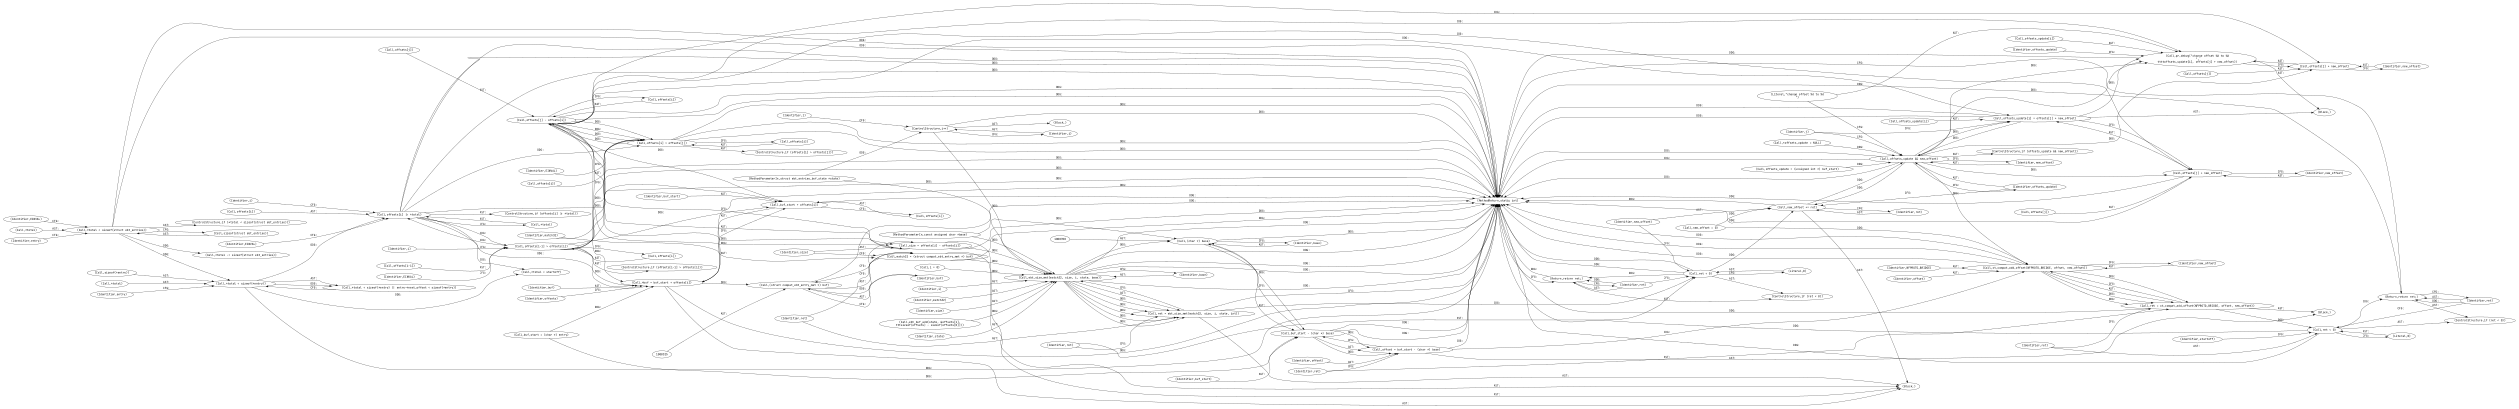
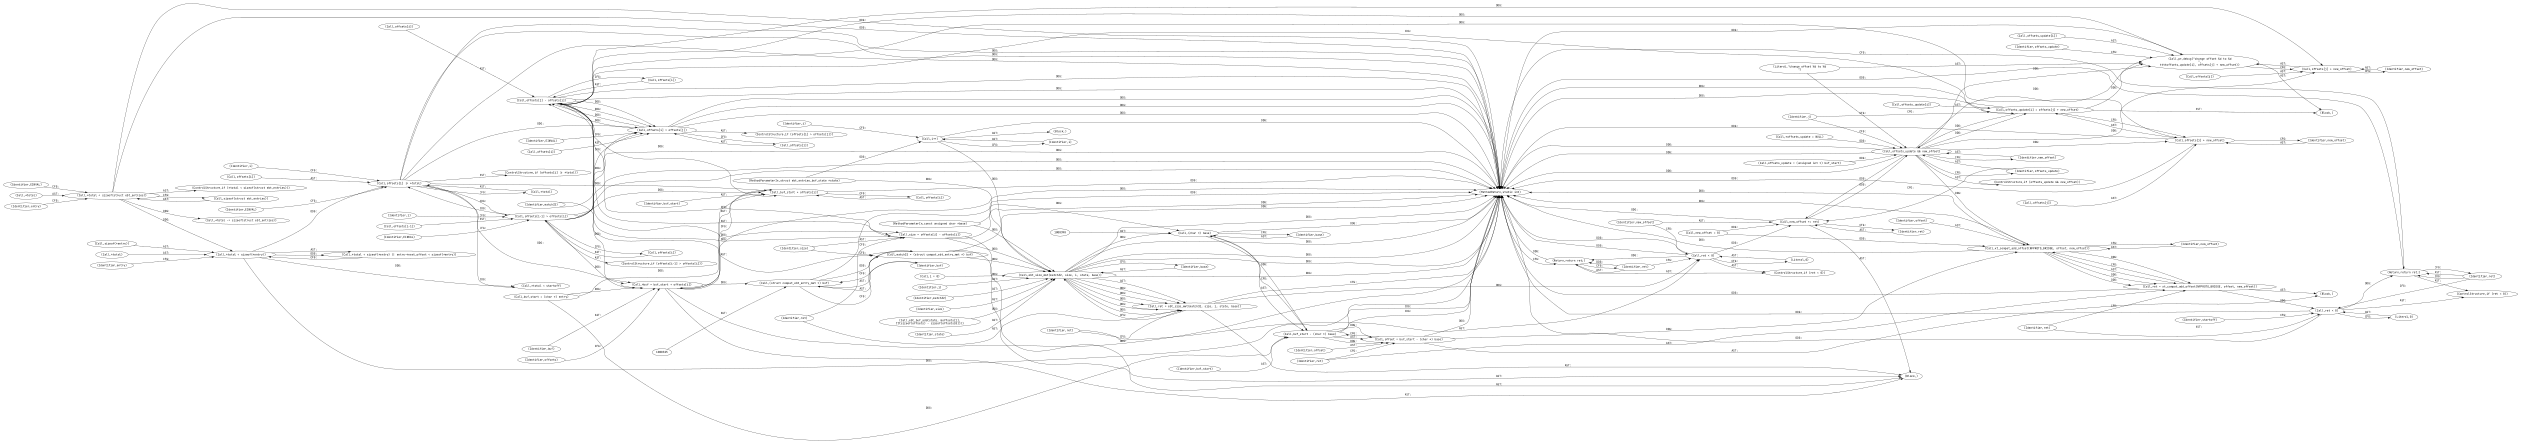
(930, 129) -> (930, 139)
(1909, 268) -> none
none -> (700, 276)
(1193, 314) -> (1195, 307)
